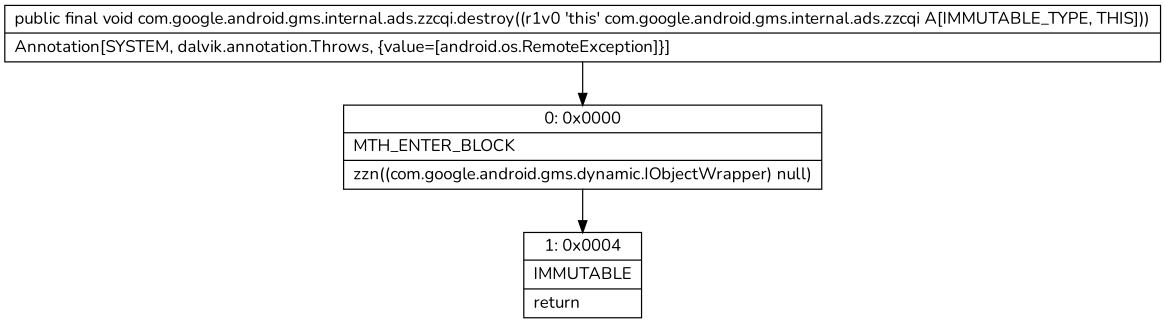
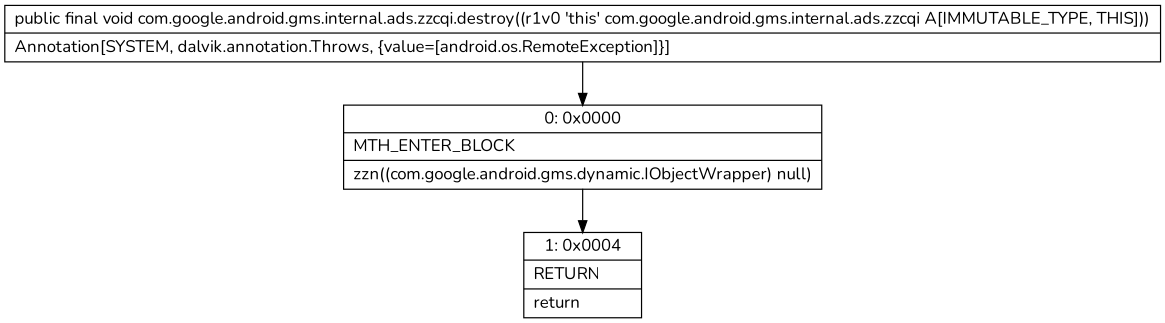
(583, 274) -> (567, 274)
